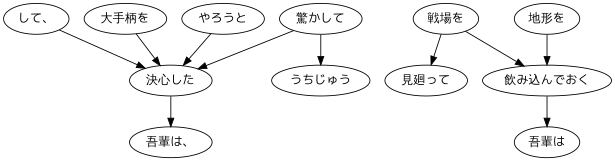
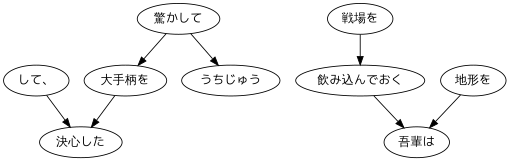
(223, 19) -> none
(547, 45) -> (448, 108)
(250, 48) -> (155, 46)
(426, 81) -> none
(171, 142) -> none
